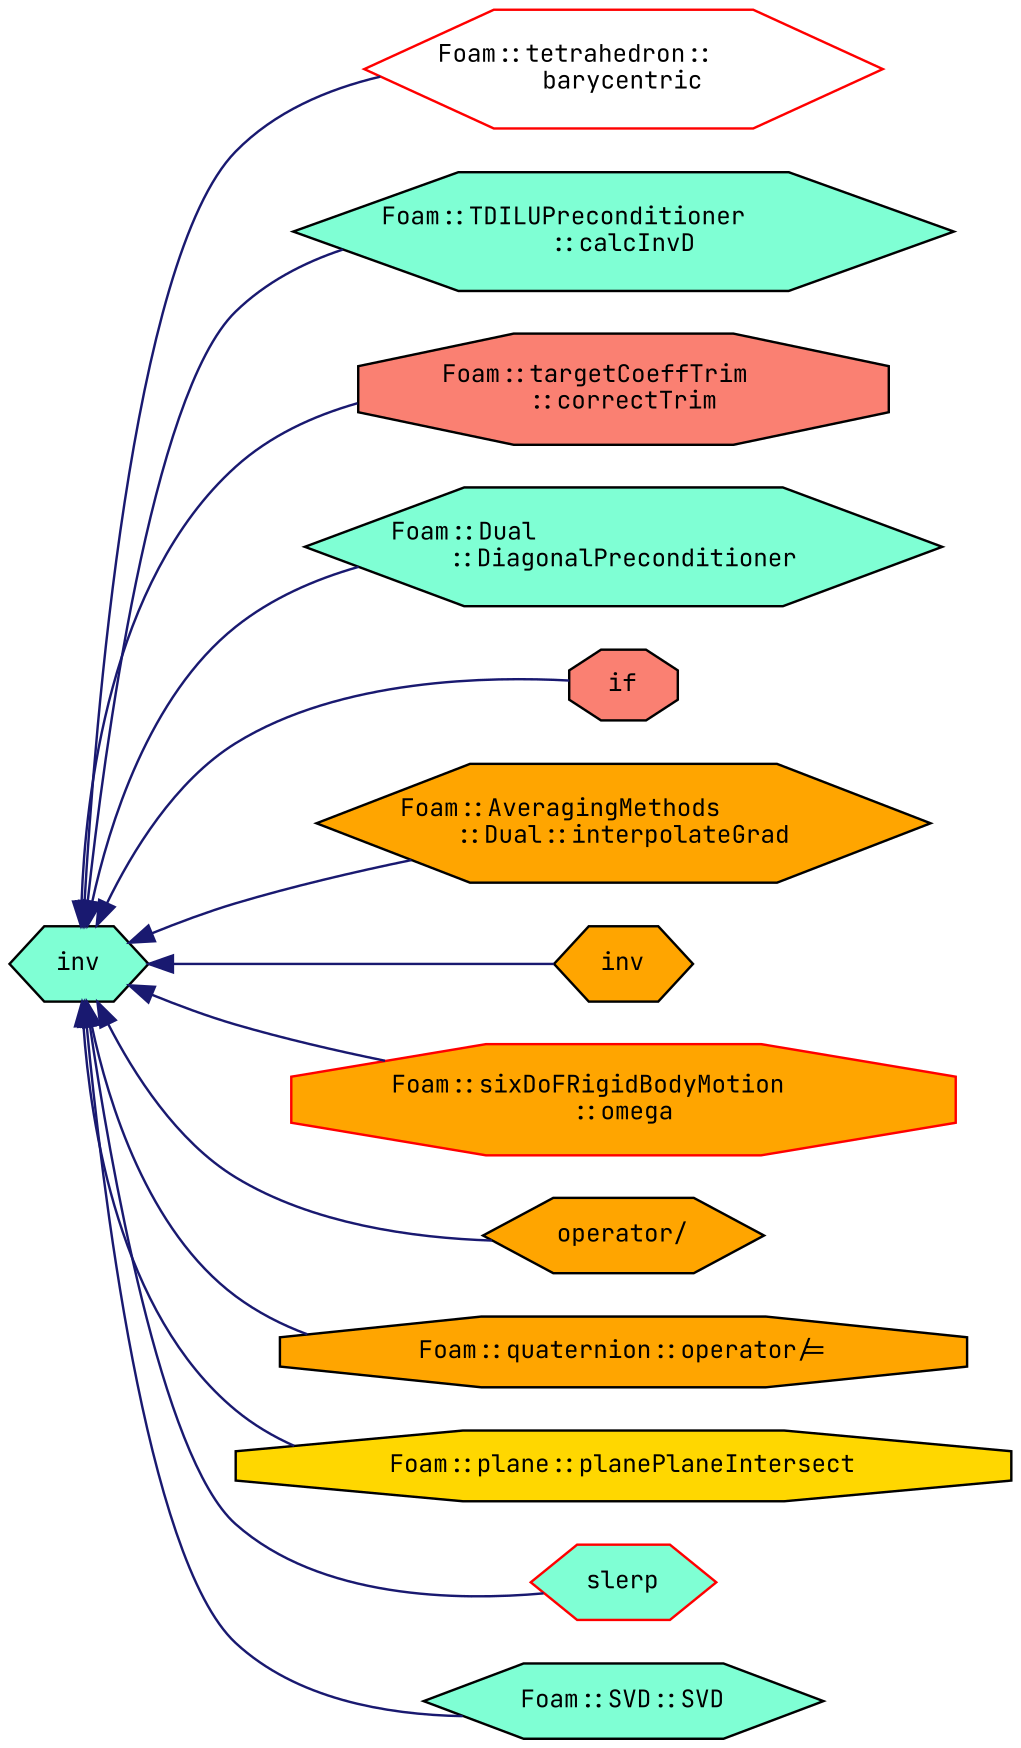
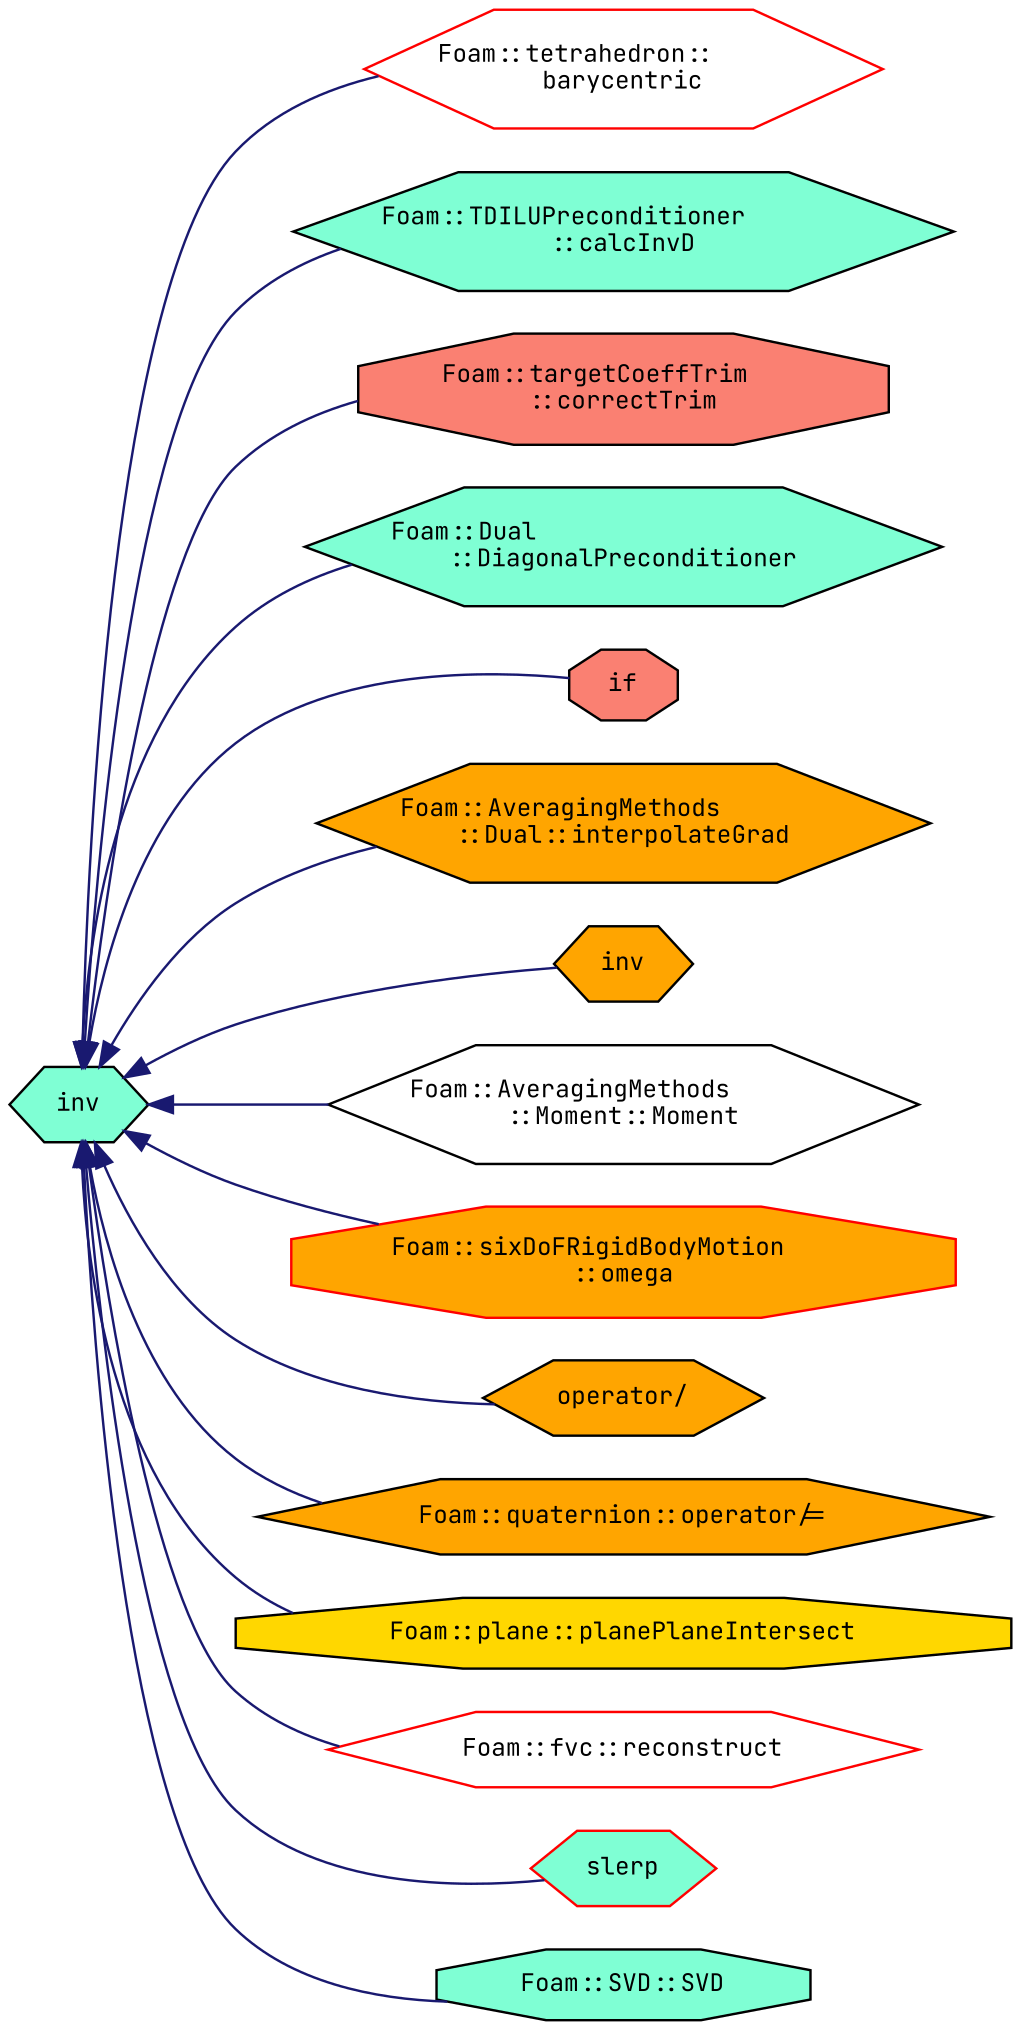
none -> (624, 1105)
(624, 1352) -> (624, 1517)
(624, 1701) -> (624, 1985)
none -> (624, 1750)
